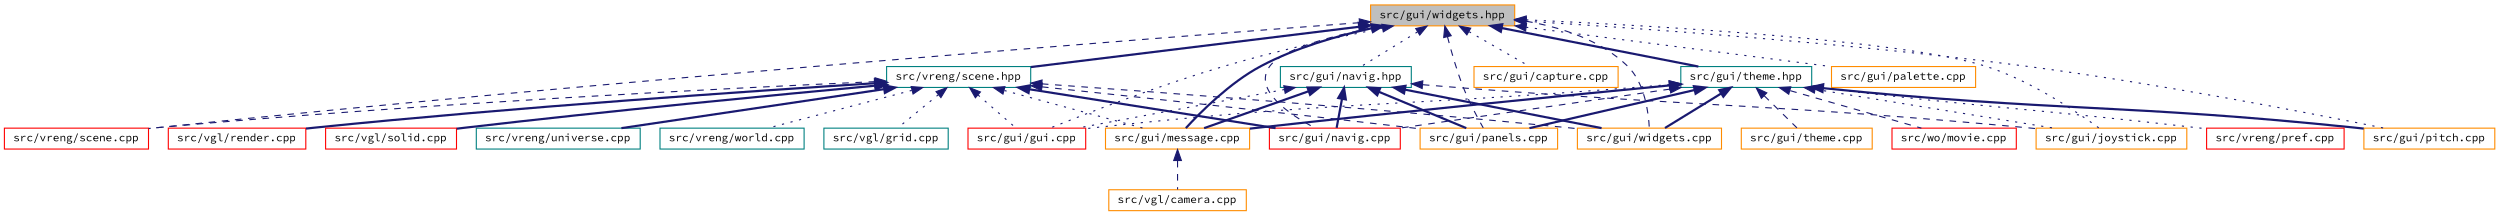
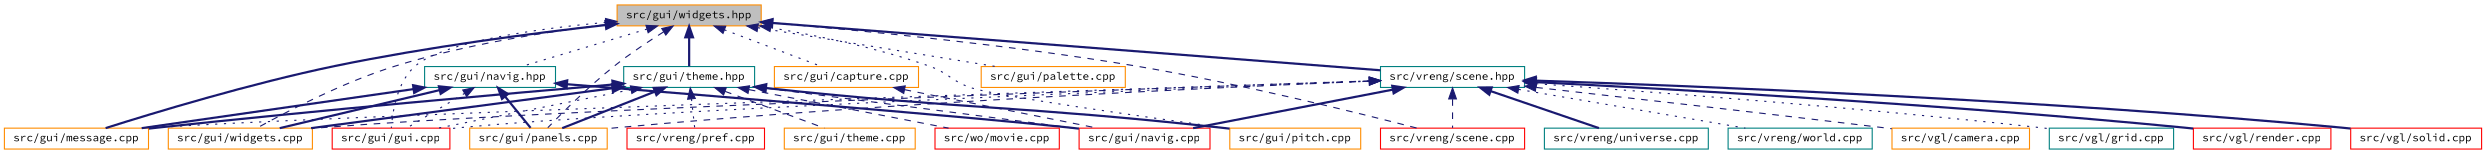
(1267, 73) -> (1001, 109)
(2111, 139) -> none
(1178, 175) -> (1714, 108)
